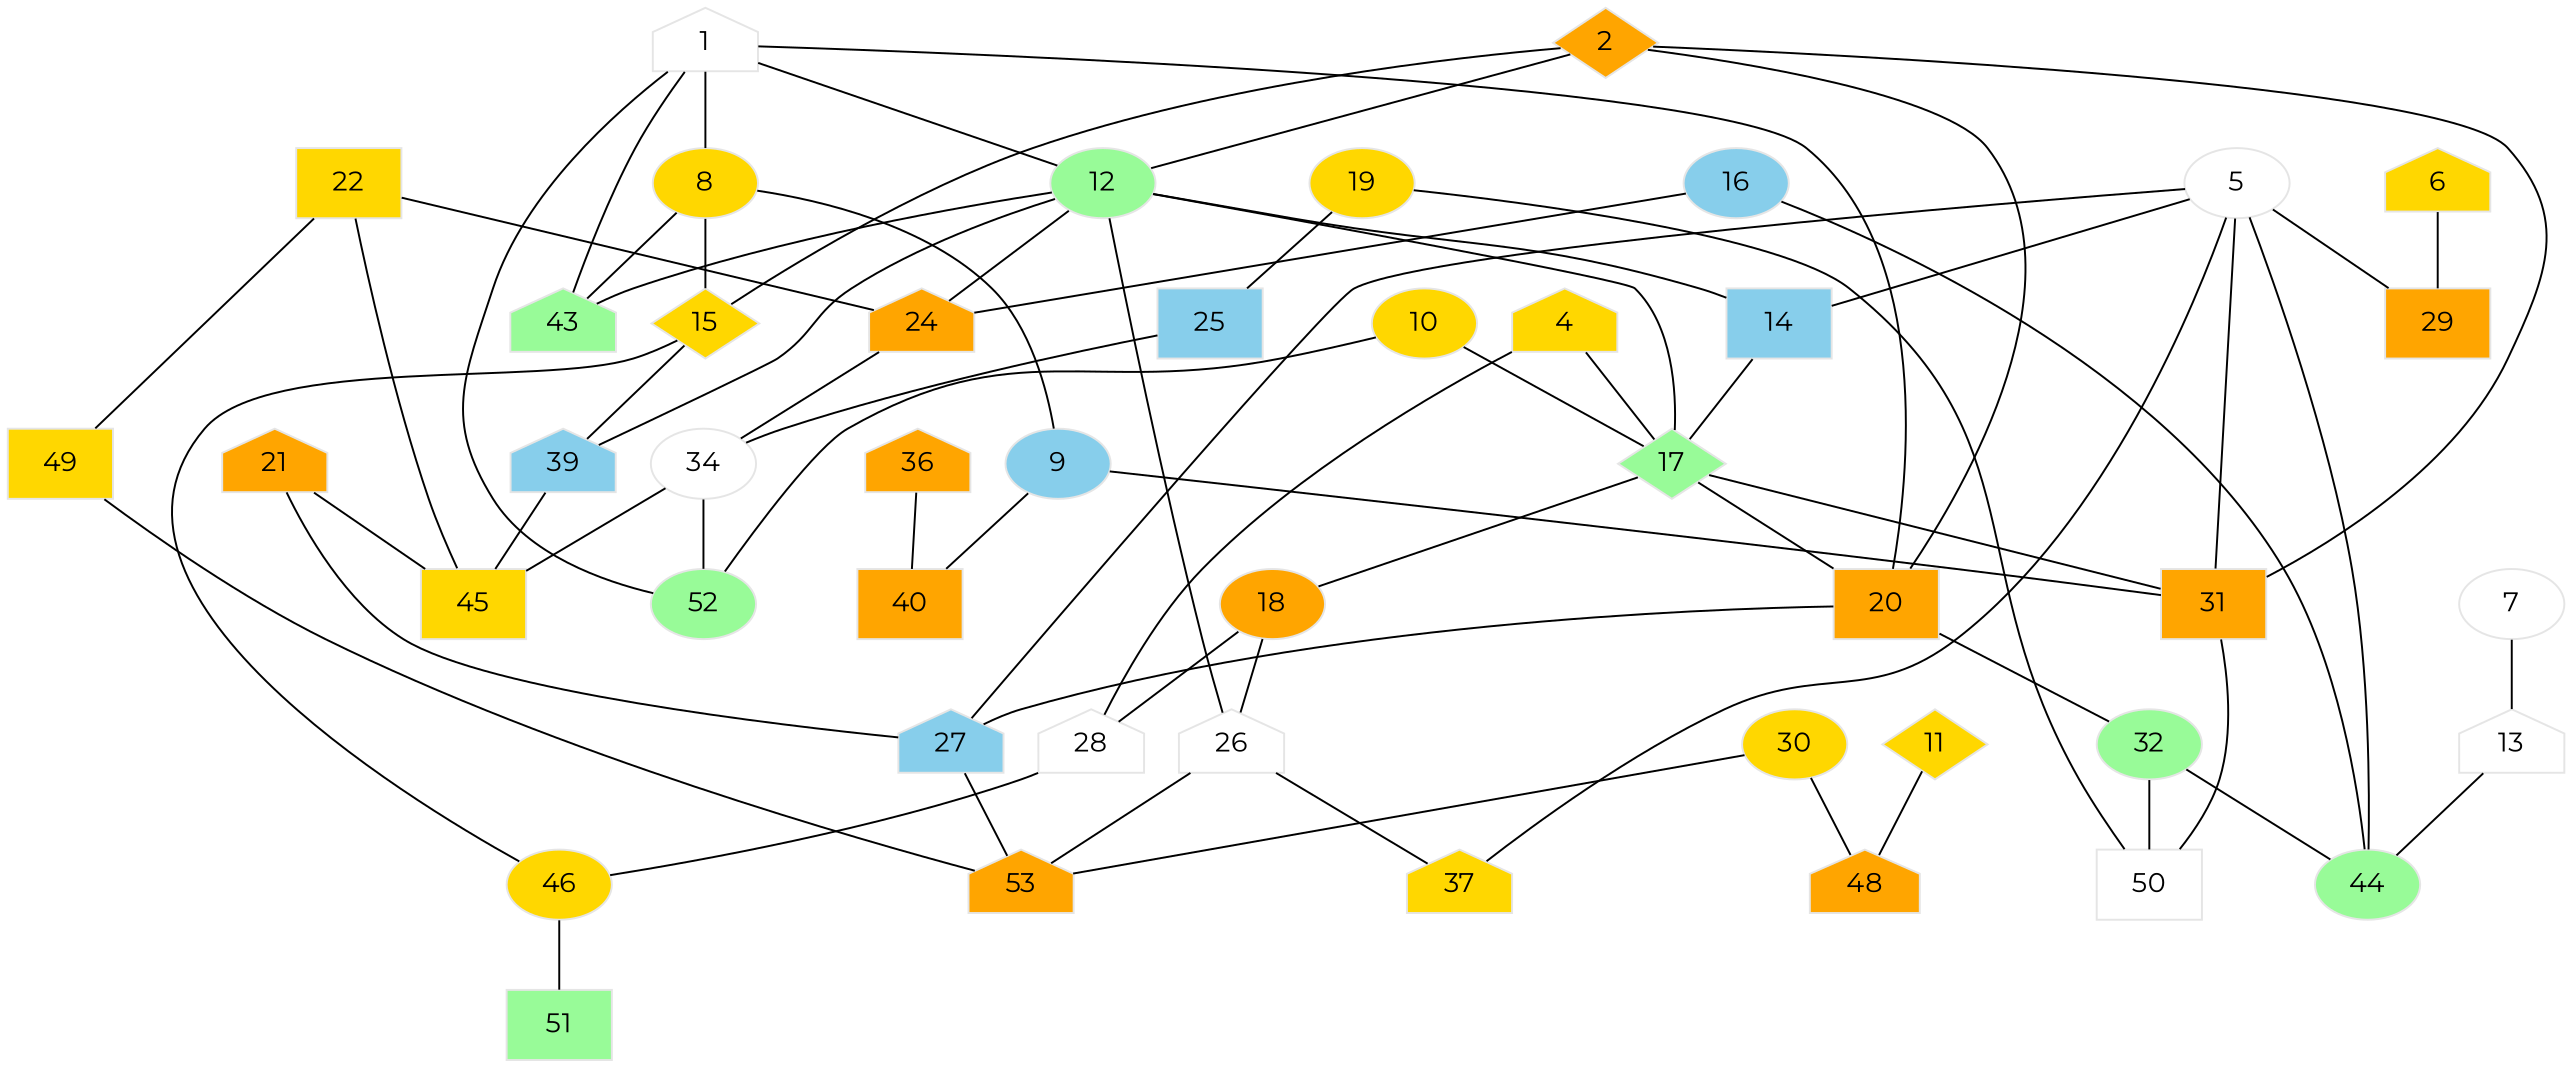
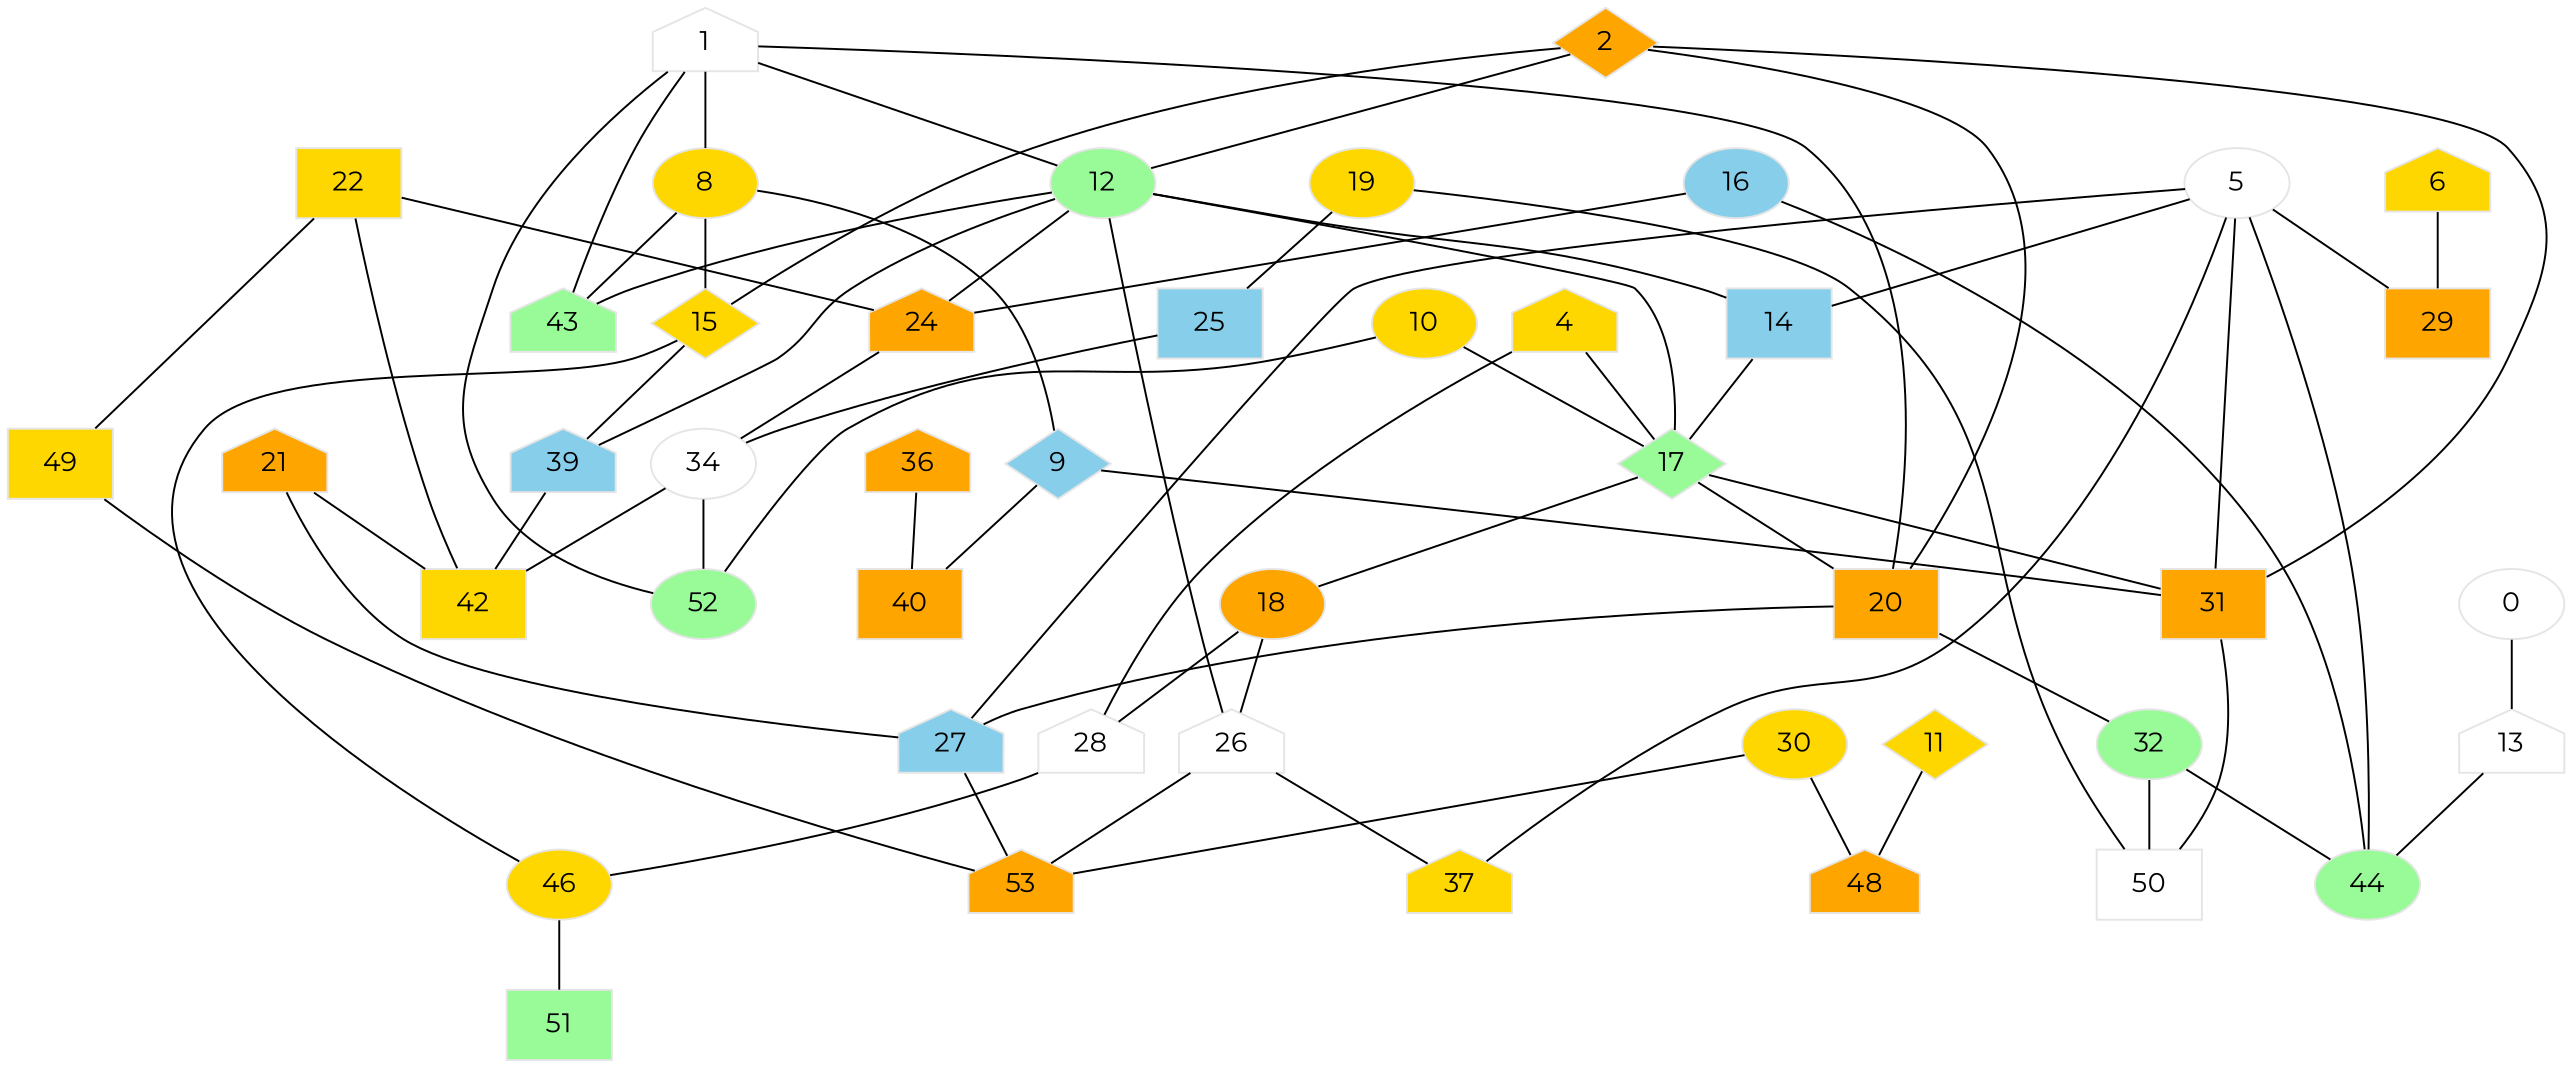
(1058, 464) -> (1058, 464)
(474, 604) -> (474, 604)
(2512, 604) -> (2512, 604)
